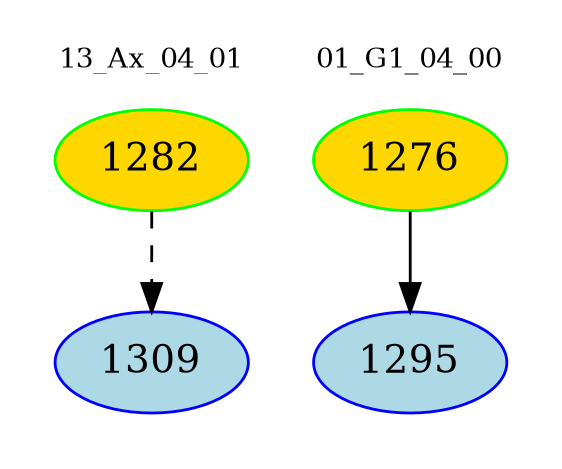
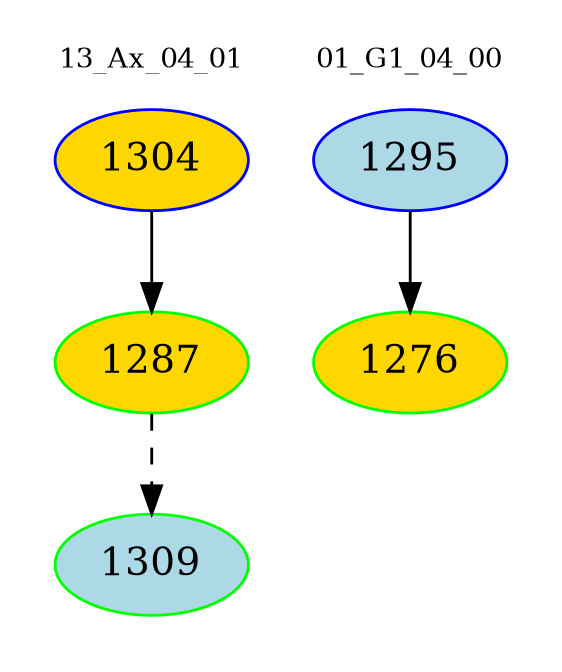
none -> (152, 160)
(152, 160) -> (152, 362)
(410, 248) -> (410, 248)
(152, 362) -> (152, 565)
